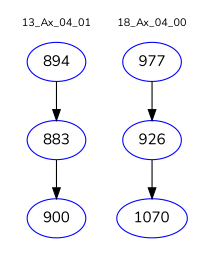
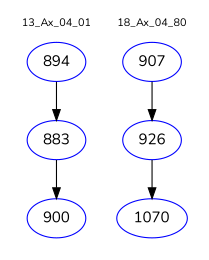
(152, 23) -> (152, 23)
(152, 62) -> (152, 62)
